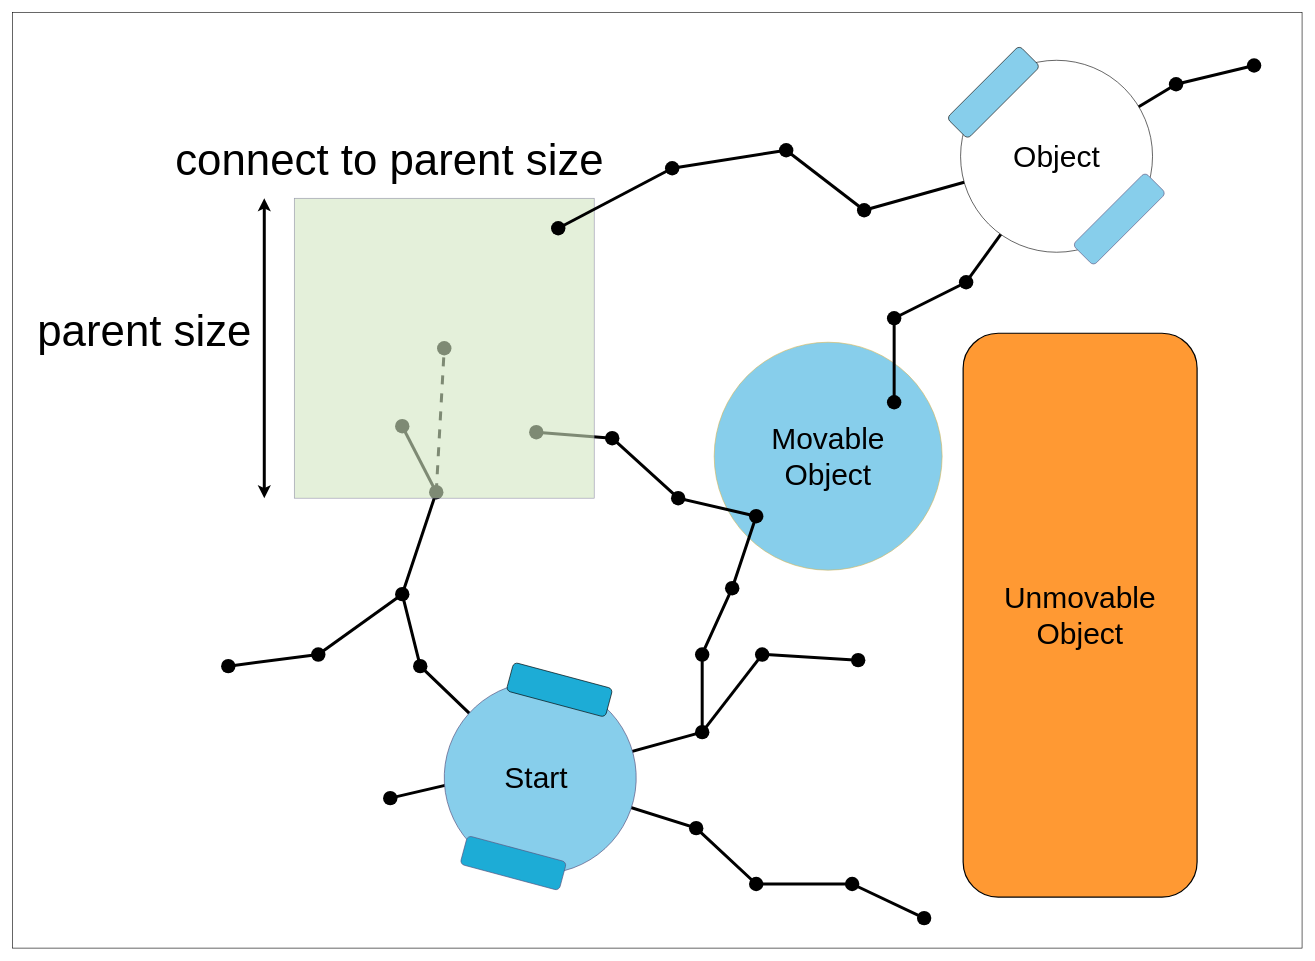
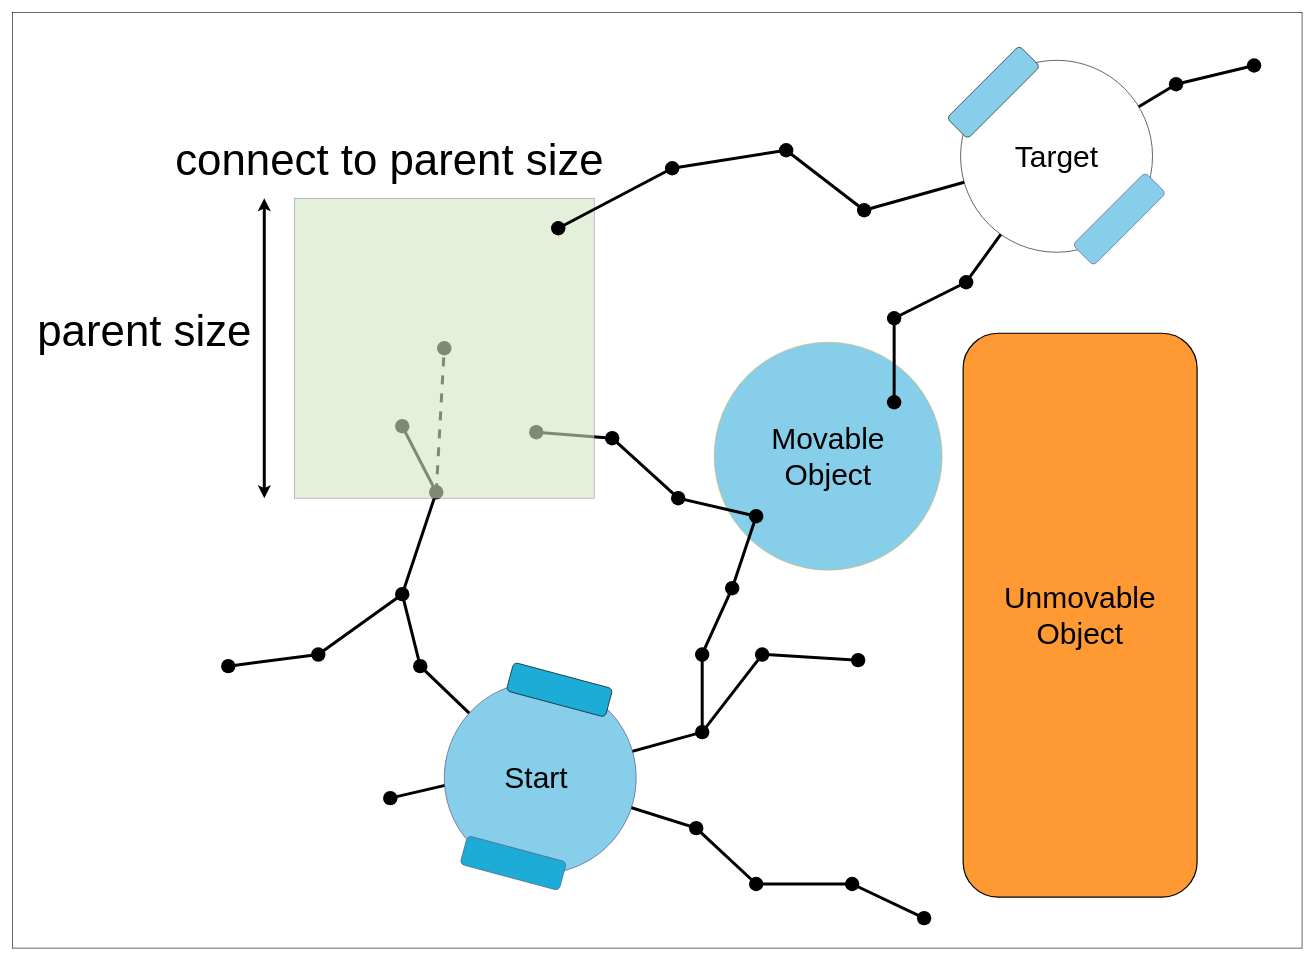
(1057, 156) -> (1057, 156)
